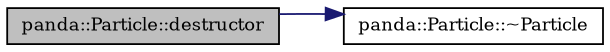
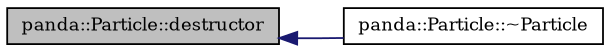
(302, 14) -> (320, 38)
